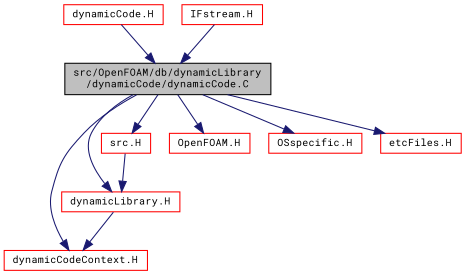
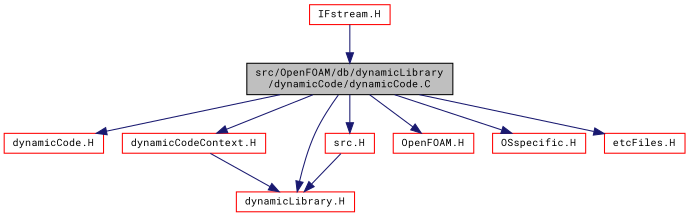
(135, 40) -> (193, 113)
(102, 227) -> (240, 170)
